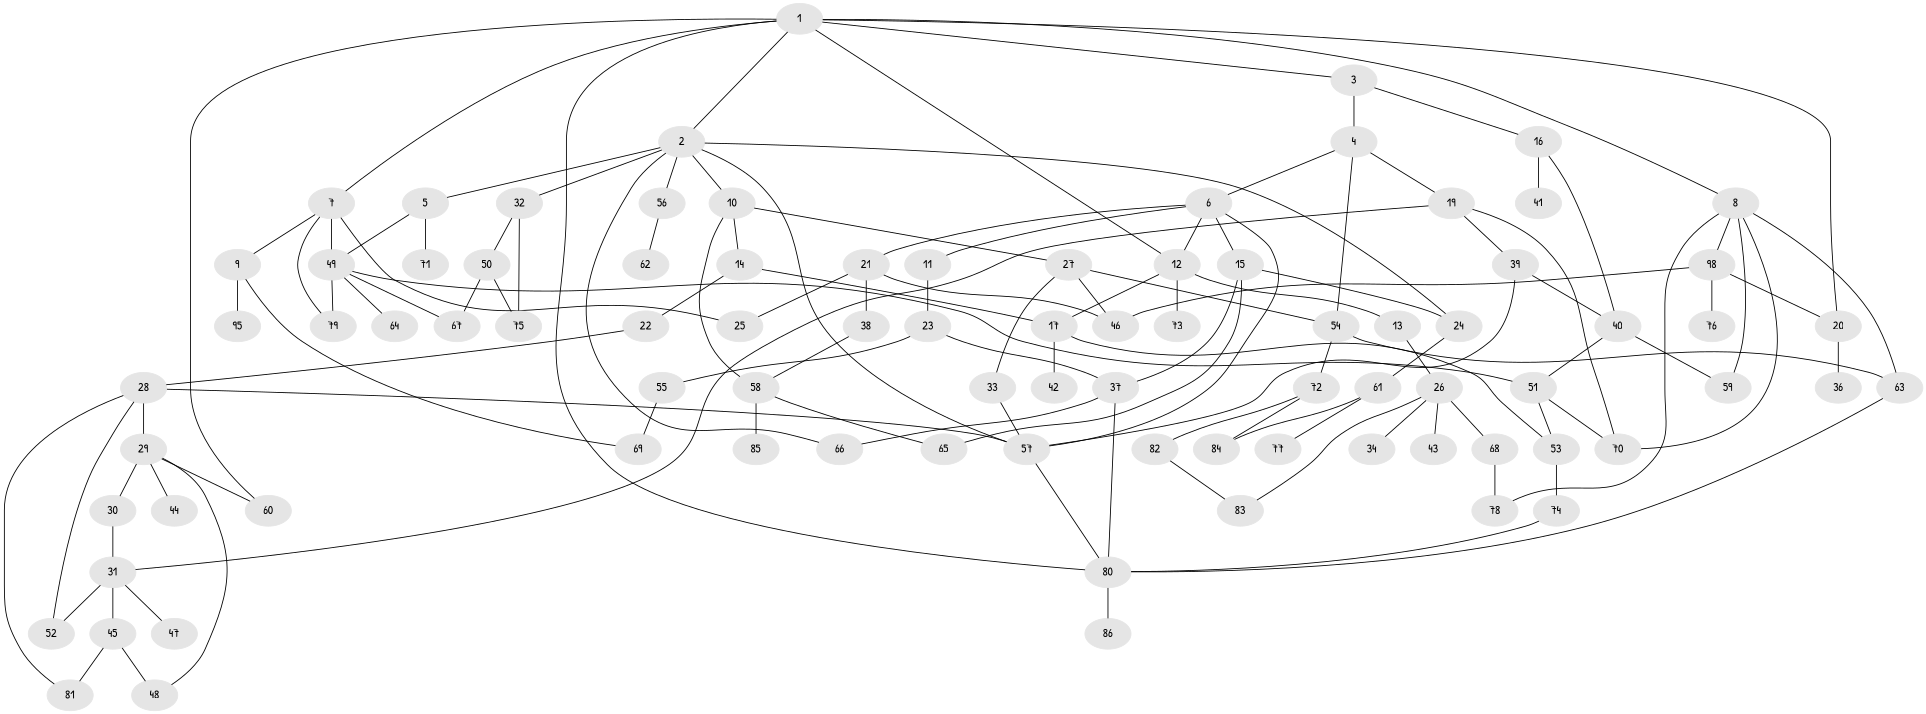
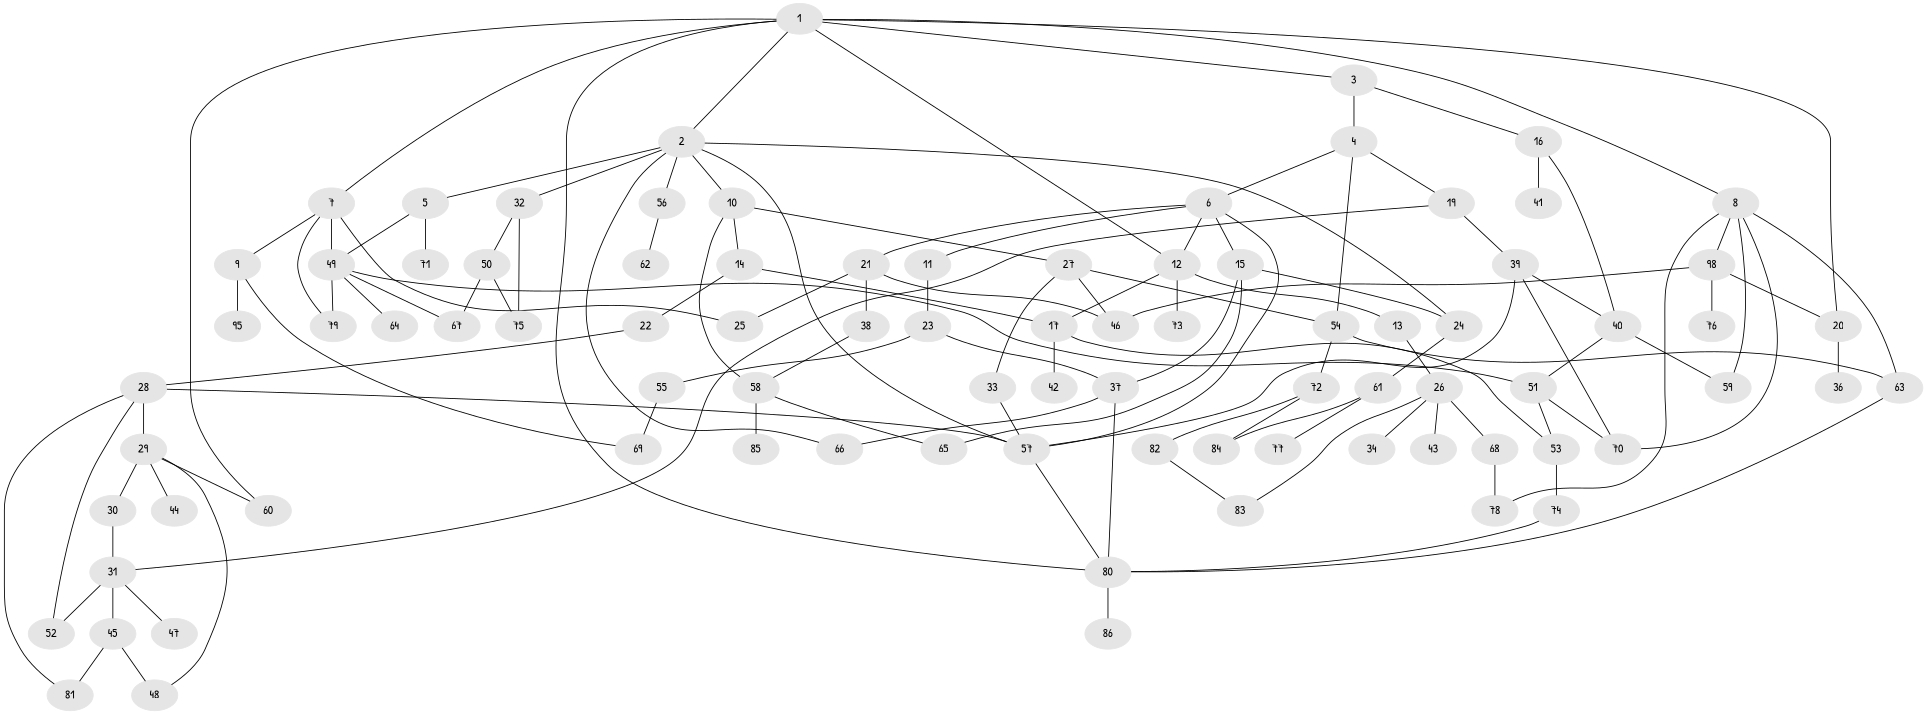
(1573, 291) -> (1564, 353)
